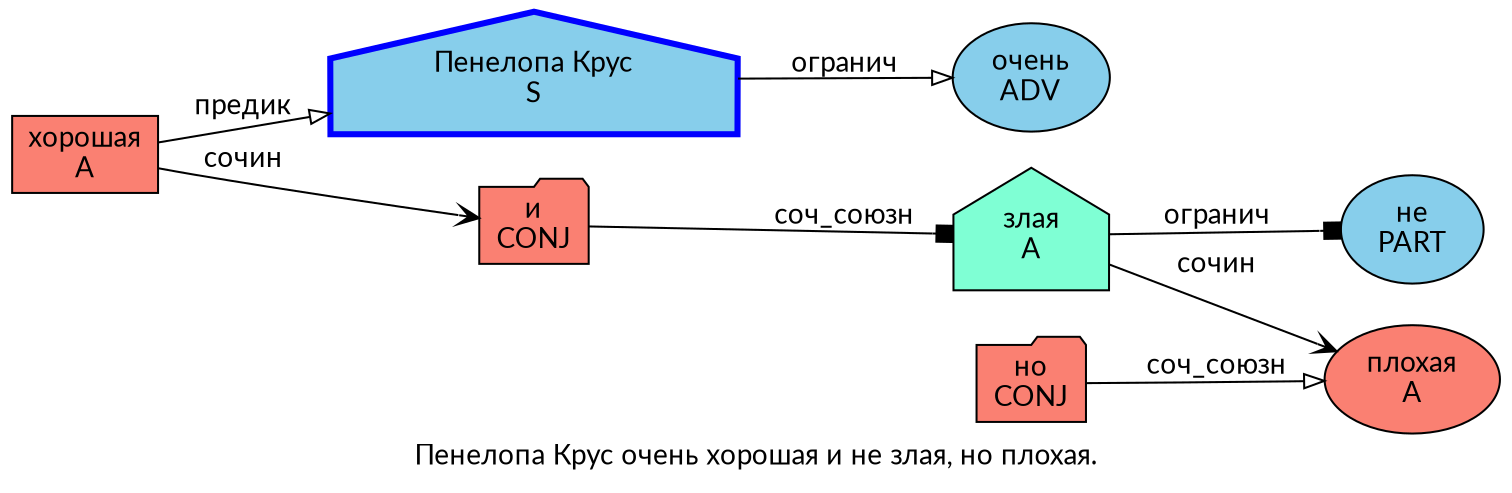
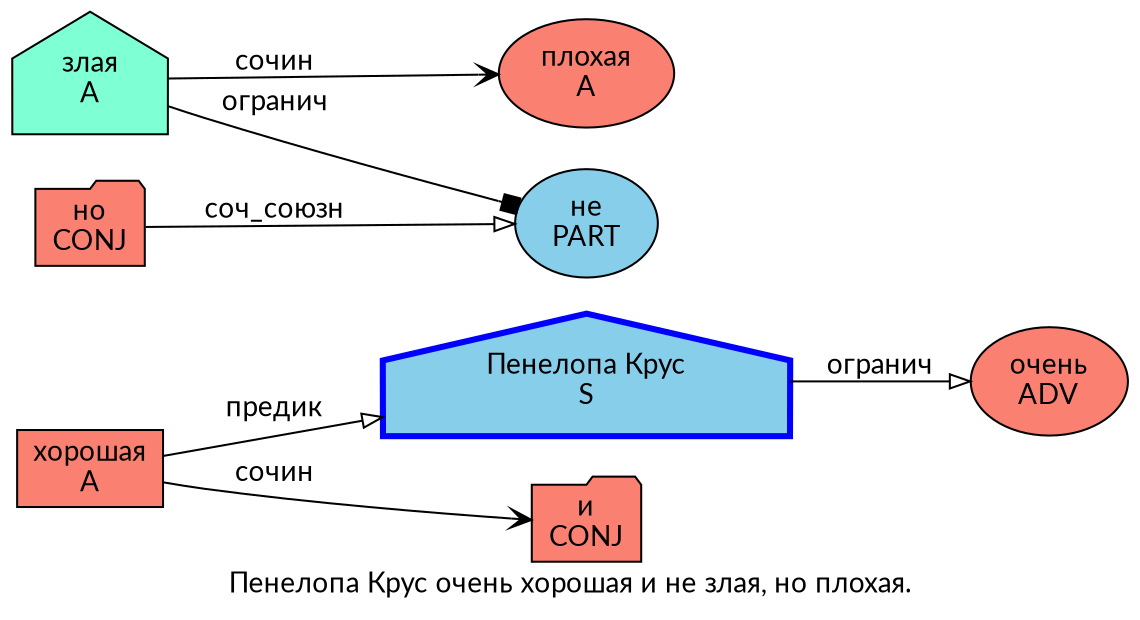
(1031, 77) -> (1049, 381)
(761, 230) -> none
(1195, 382) -> (320, 226)
